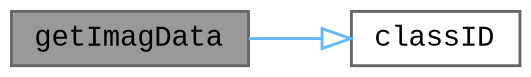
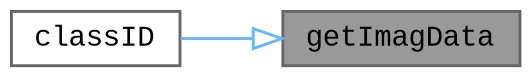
(285, 39) -> (217, 39)
